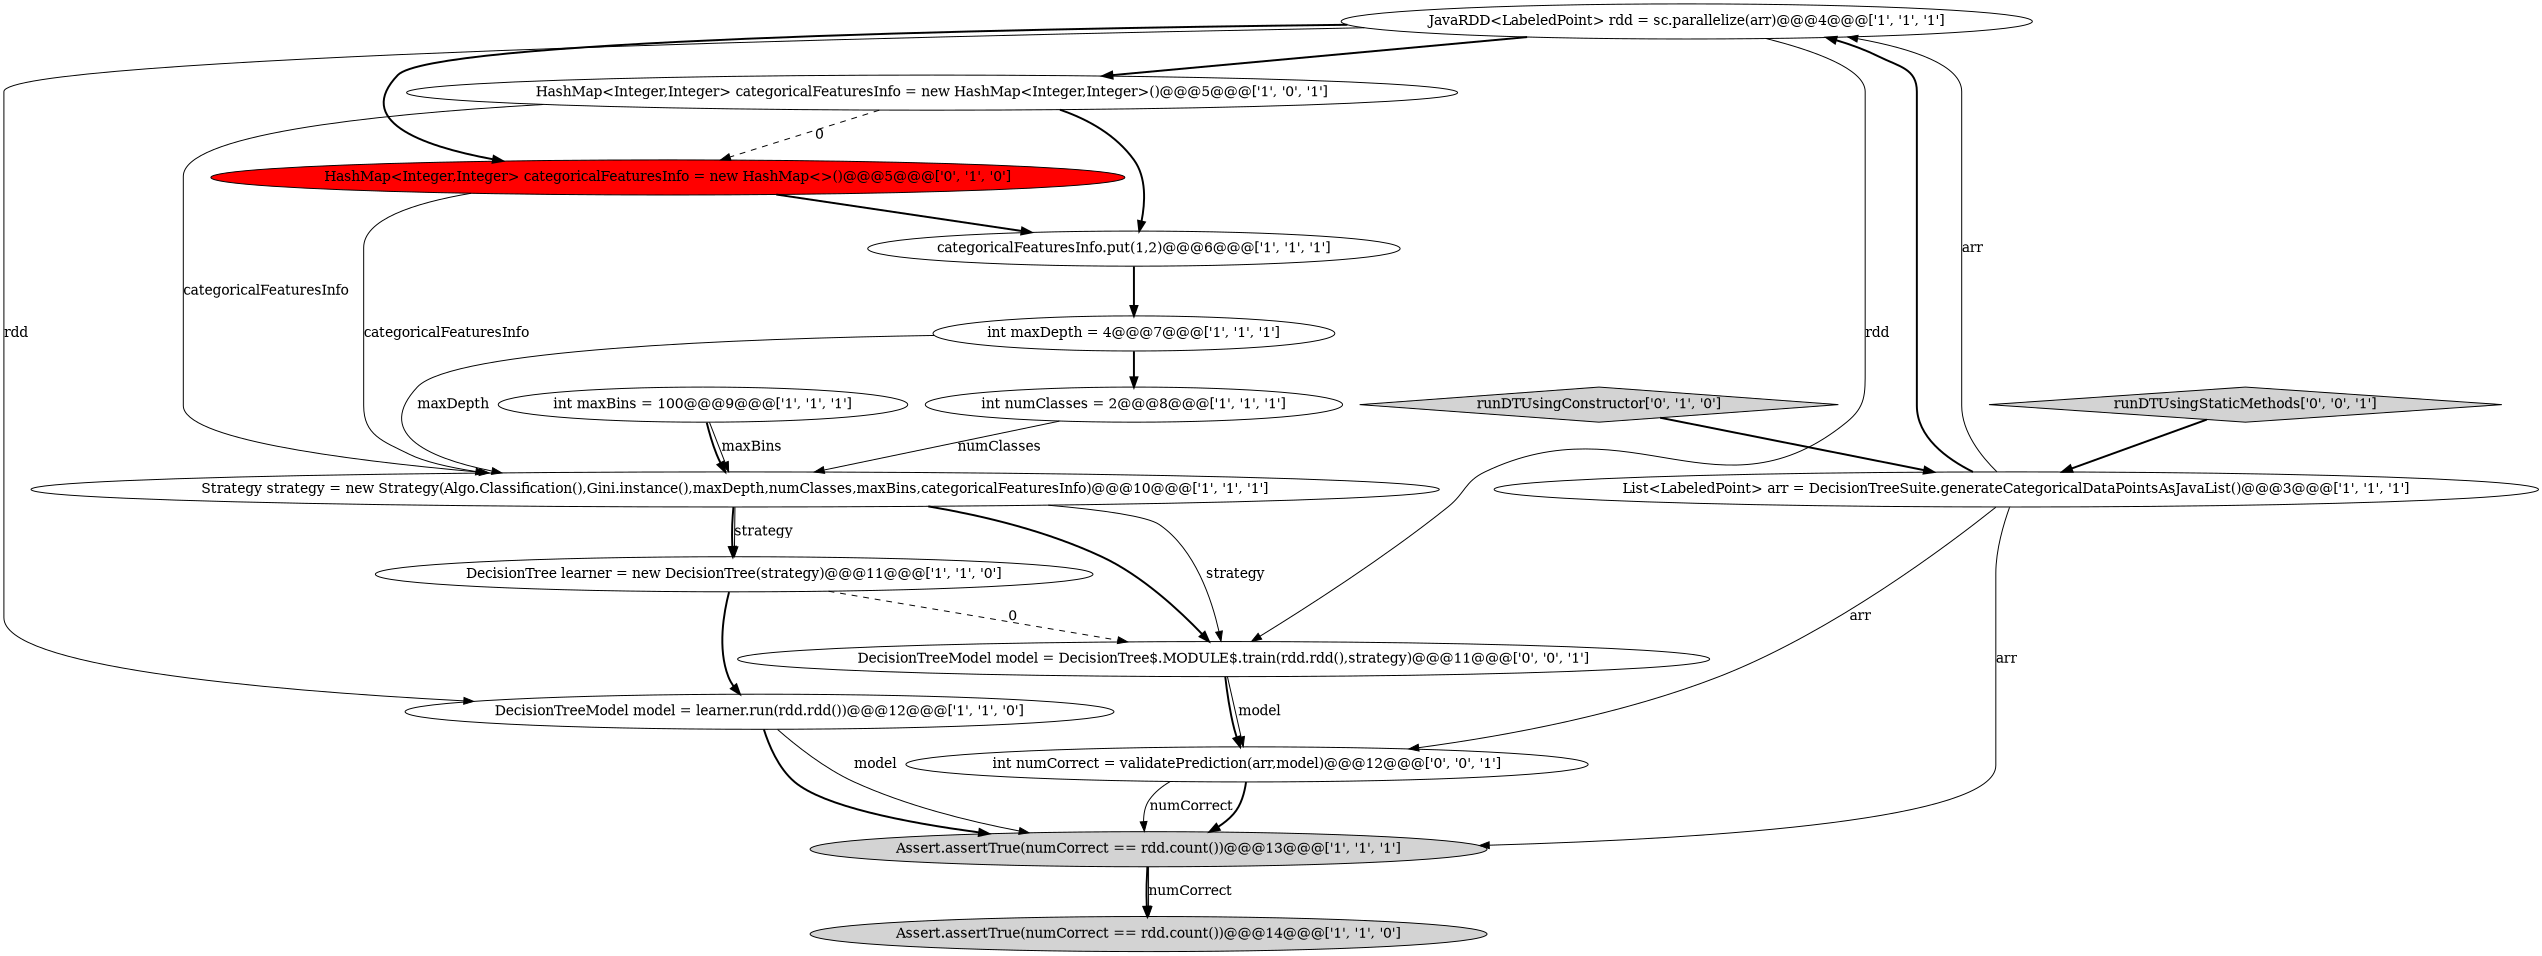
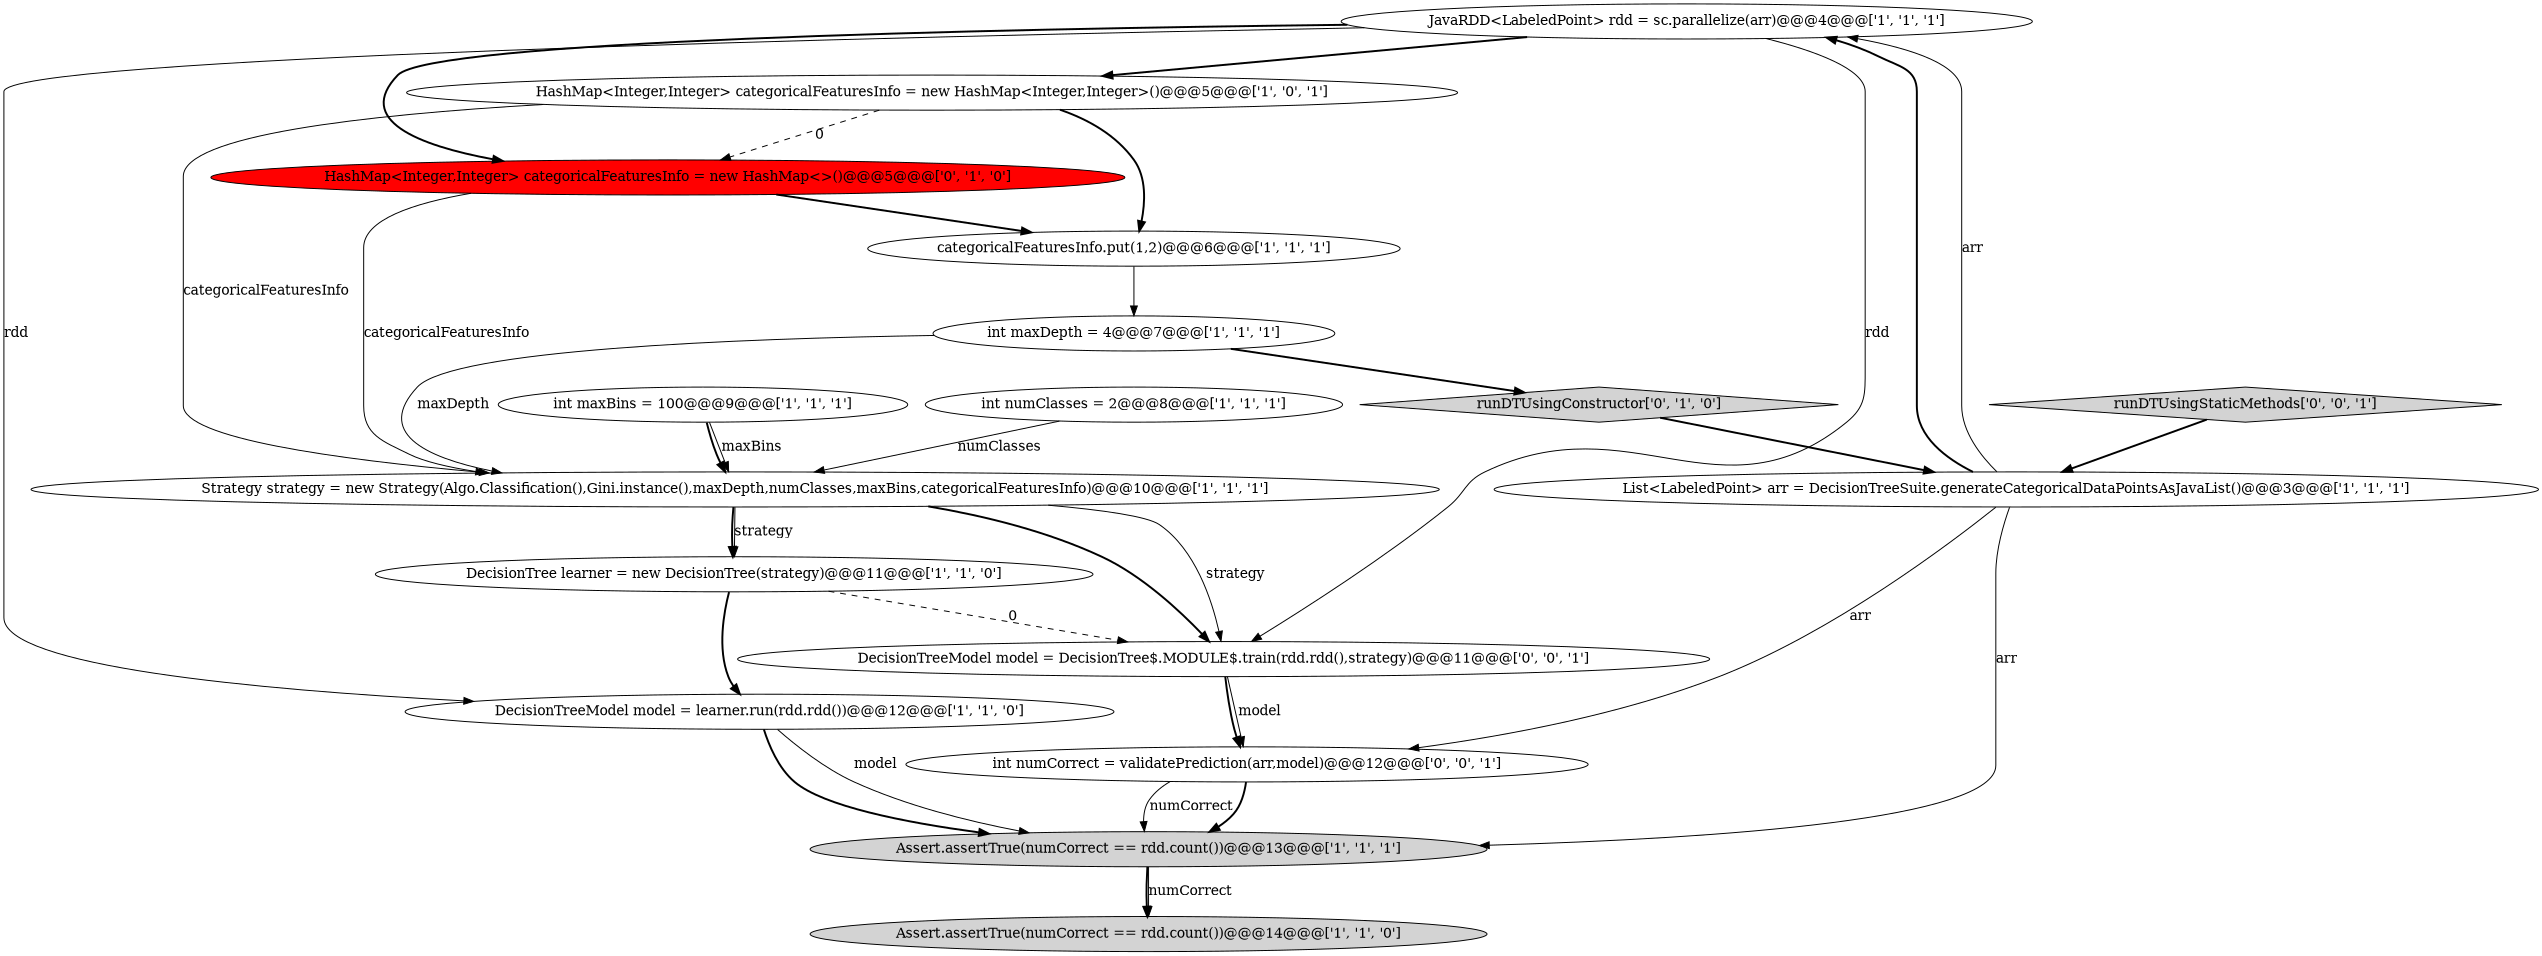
(1134, 286) -> (1134, 286)
(1134, 364) -> (1373, 370)
